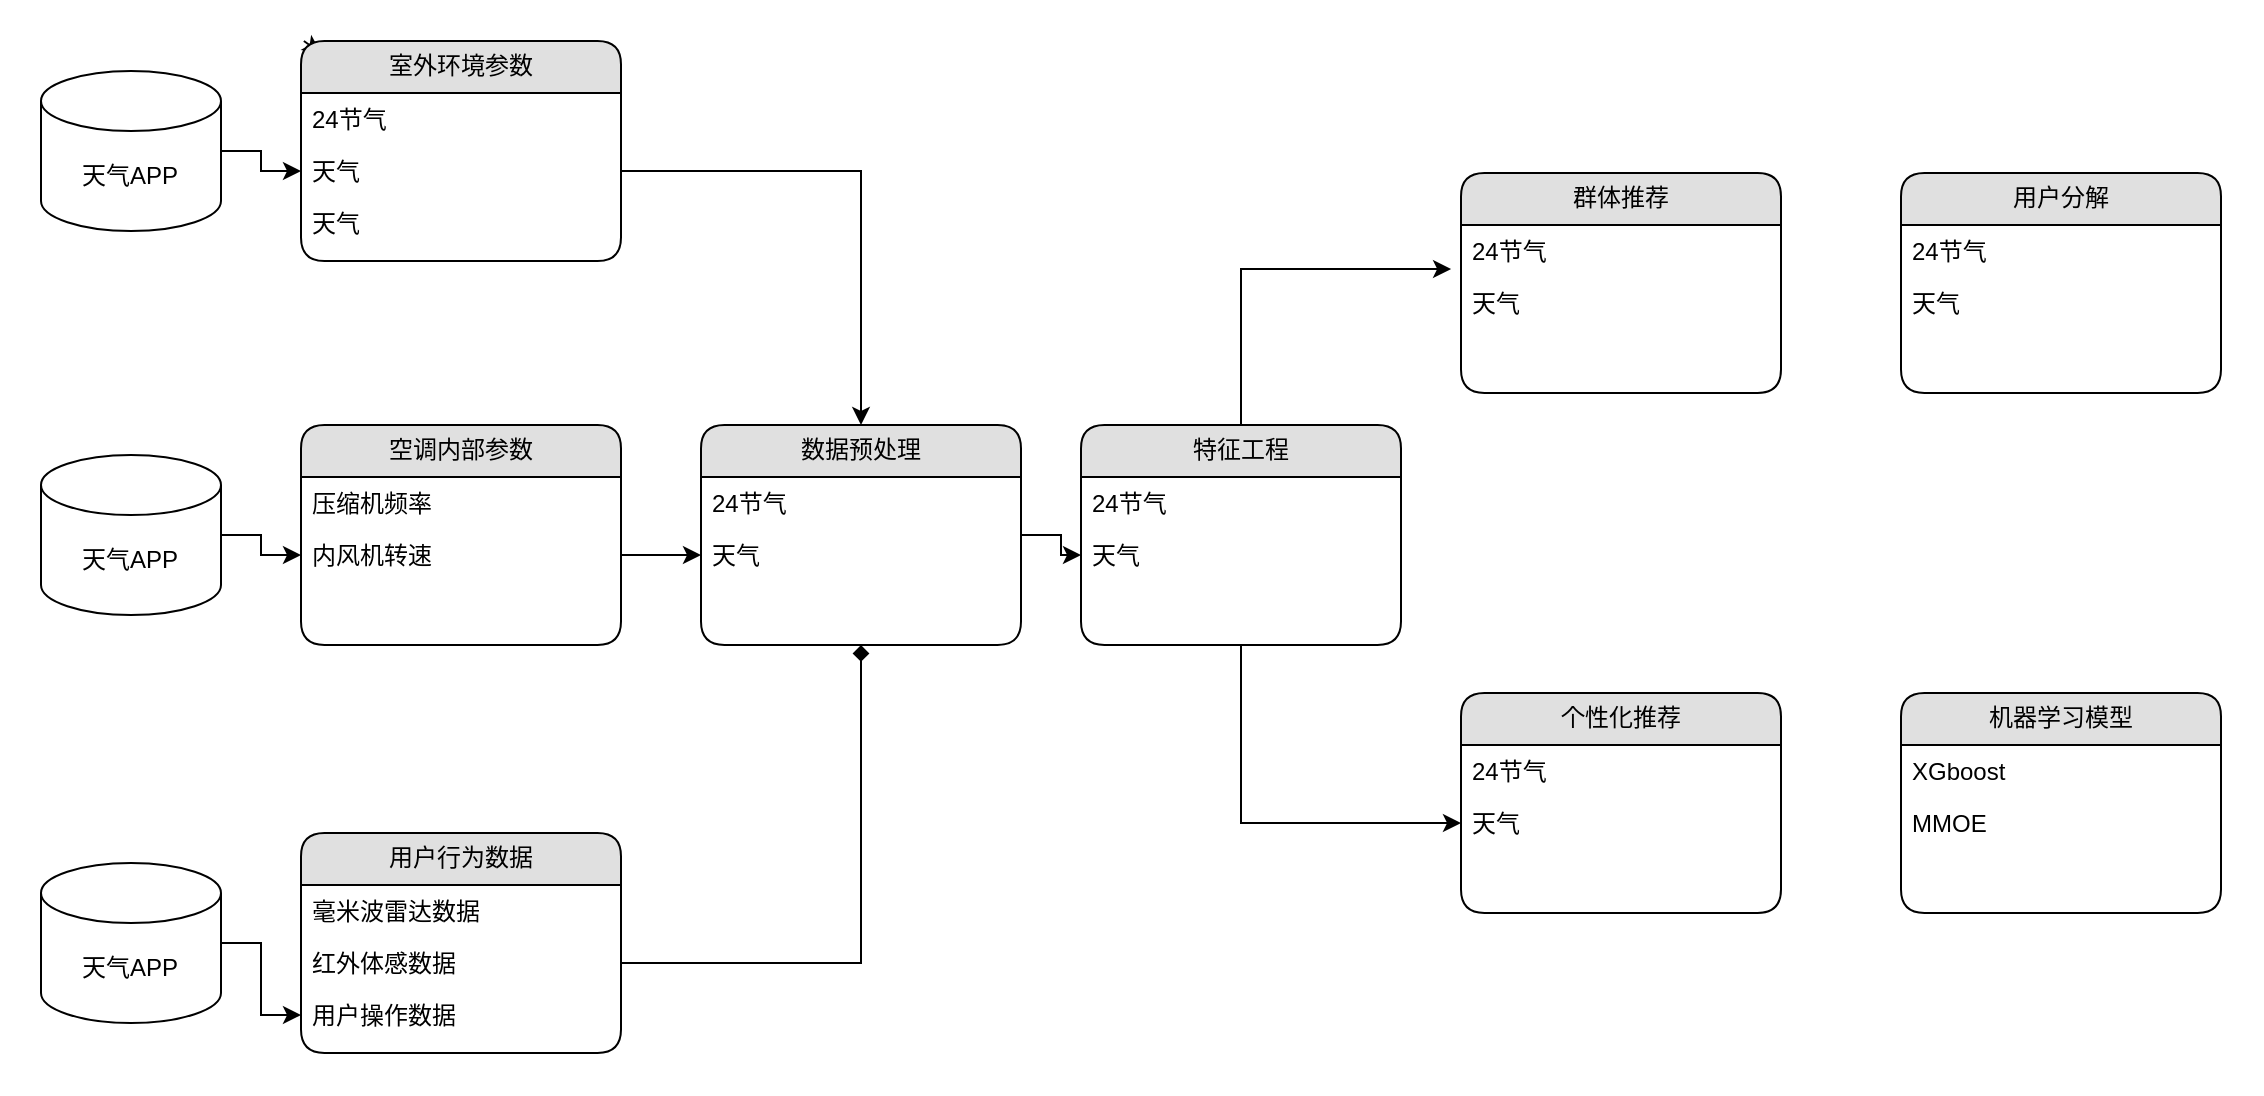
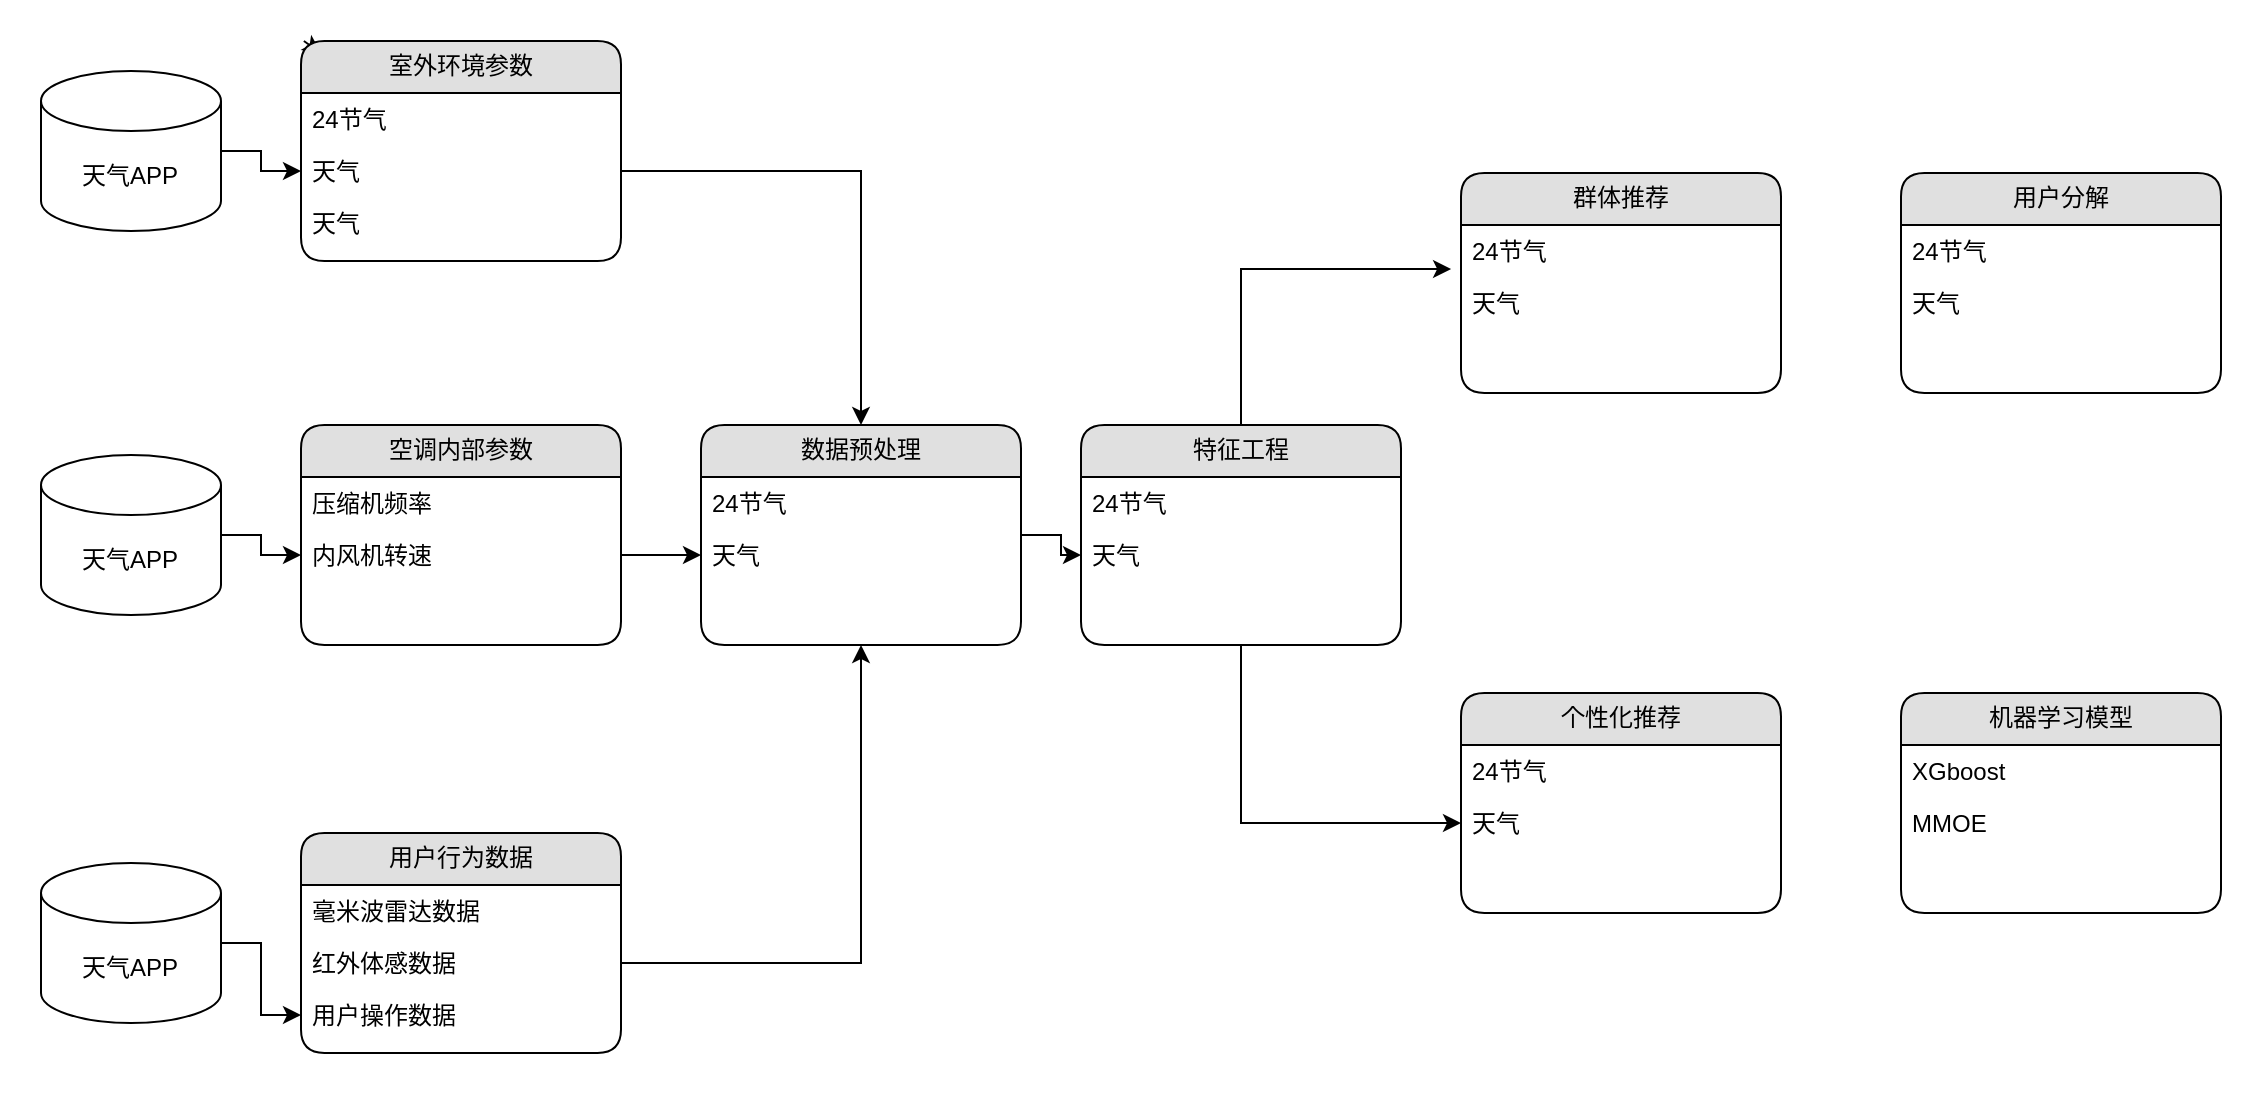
(861, 661) -> (861, 660)
